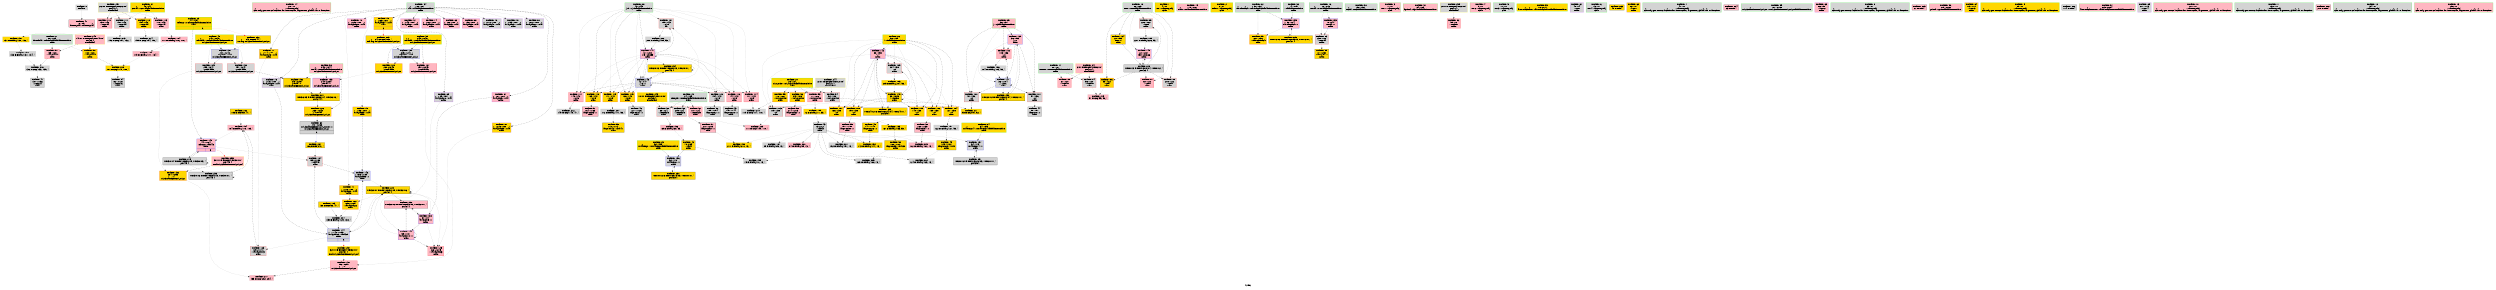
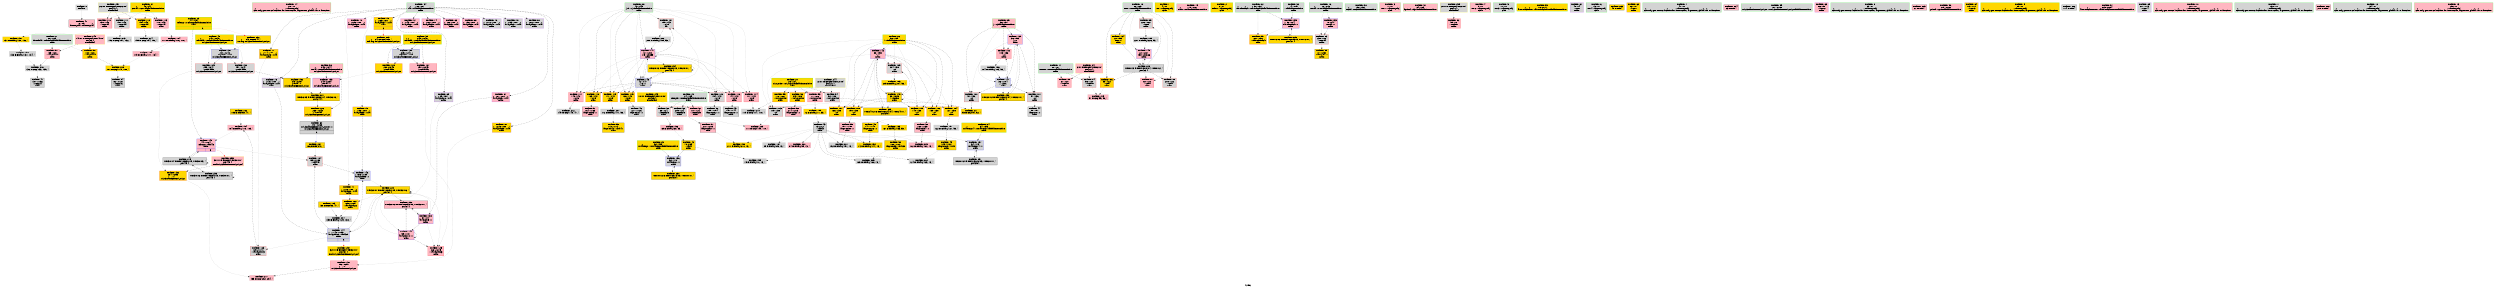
(249, 156) -> (200, 169)
